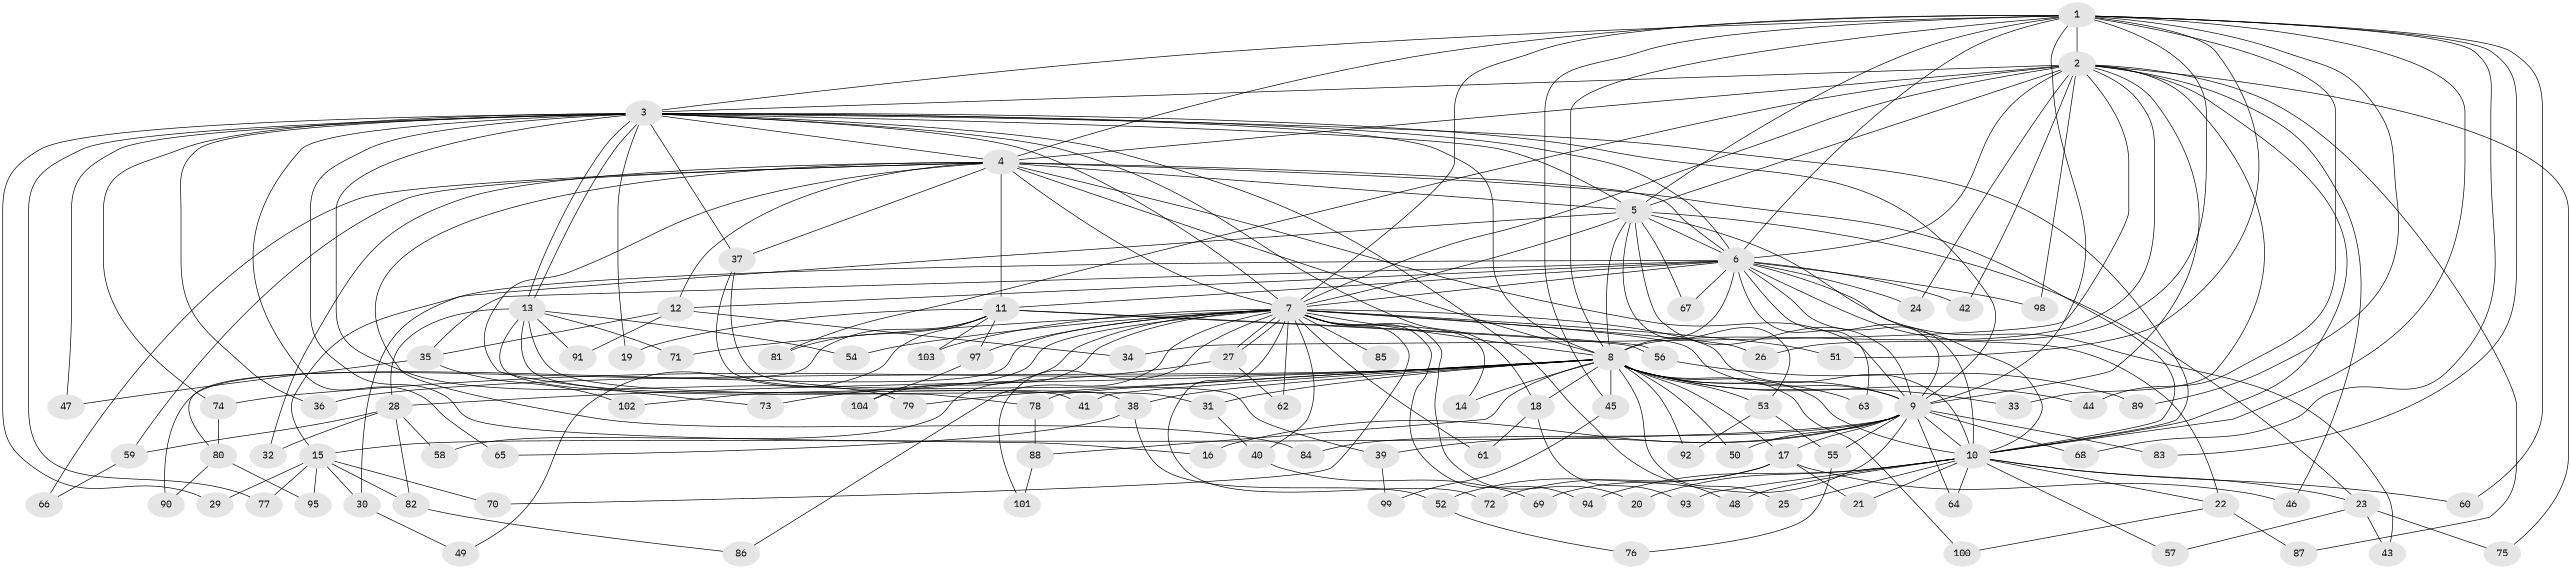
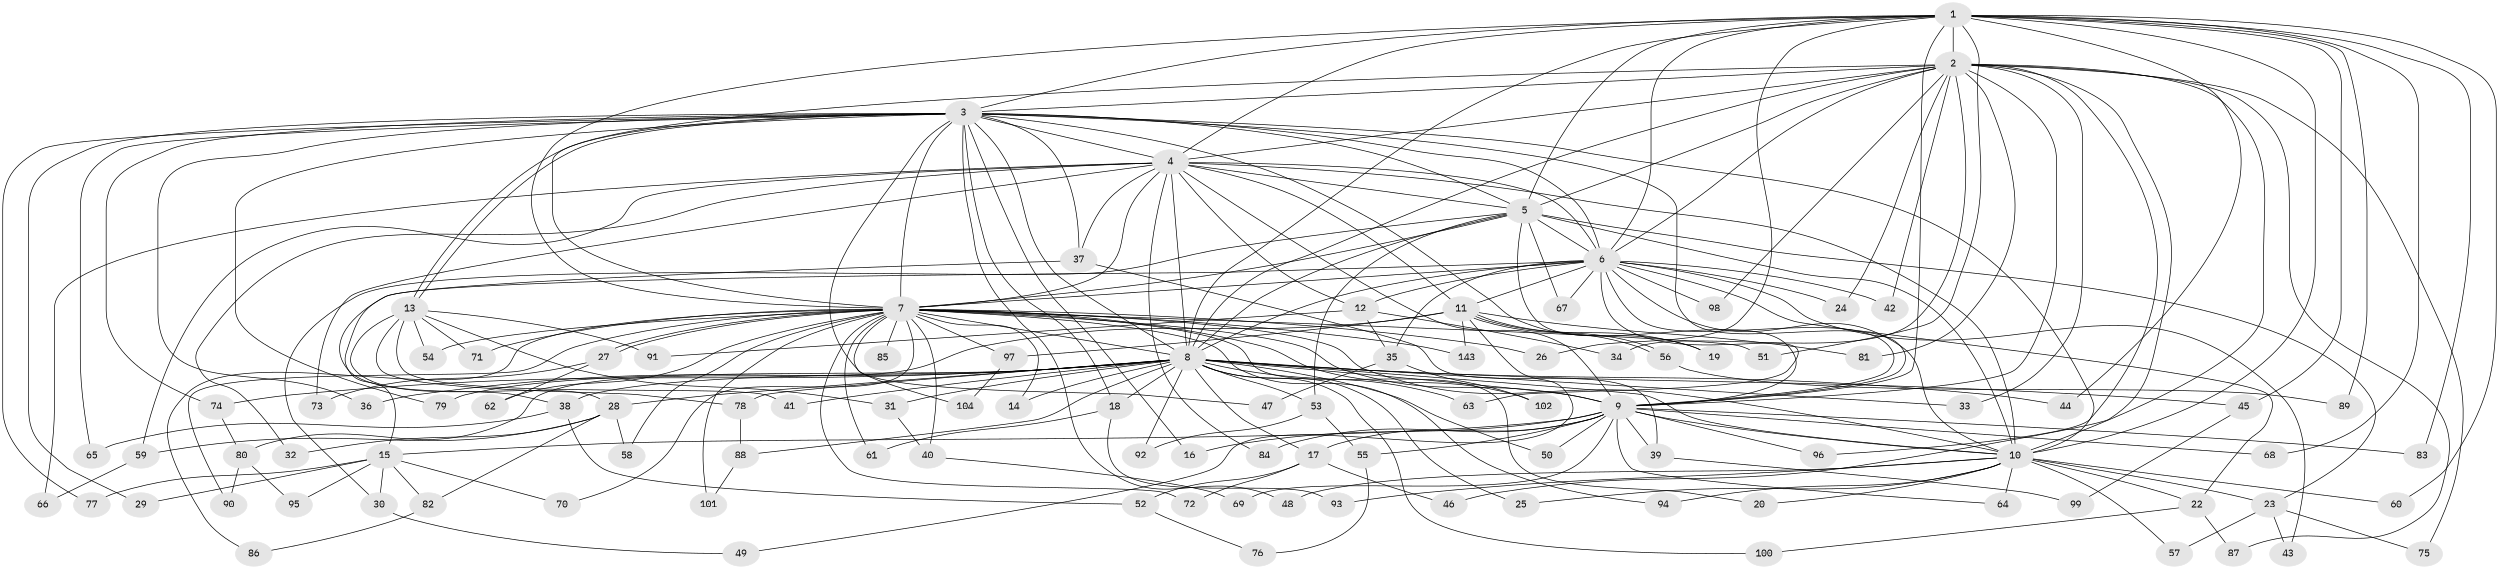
(926, 358) -> (1467, 358)
none -> (1818, 456)
(1859, 505) -> none
